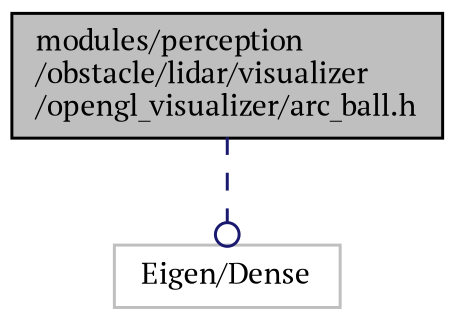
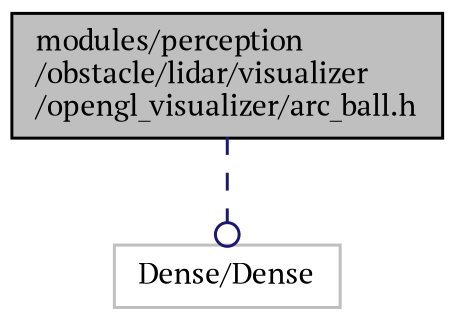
(227, 276) -> (227, 276)
